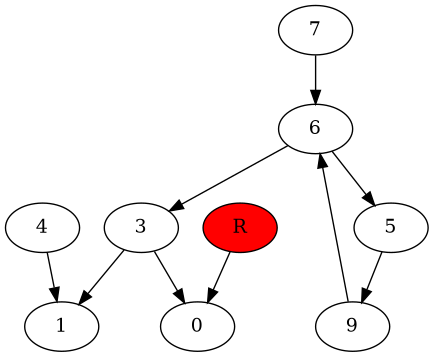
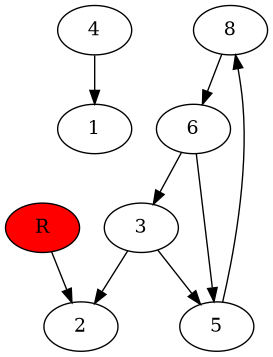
(316, 30) -> none
(106, 272) -> (175, 272)
(198, 327) -> (81, 327)
(353, 327) -> (231, 30)
